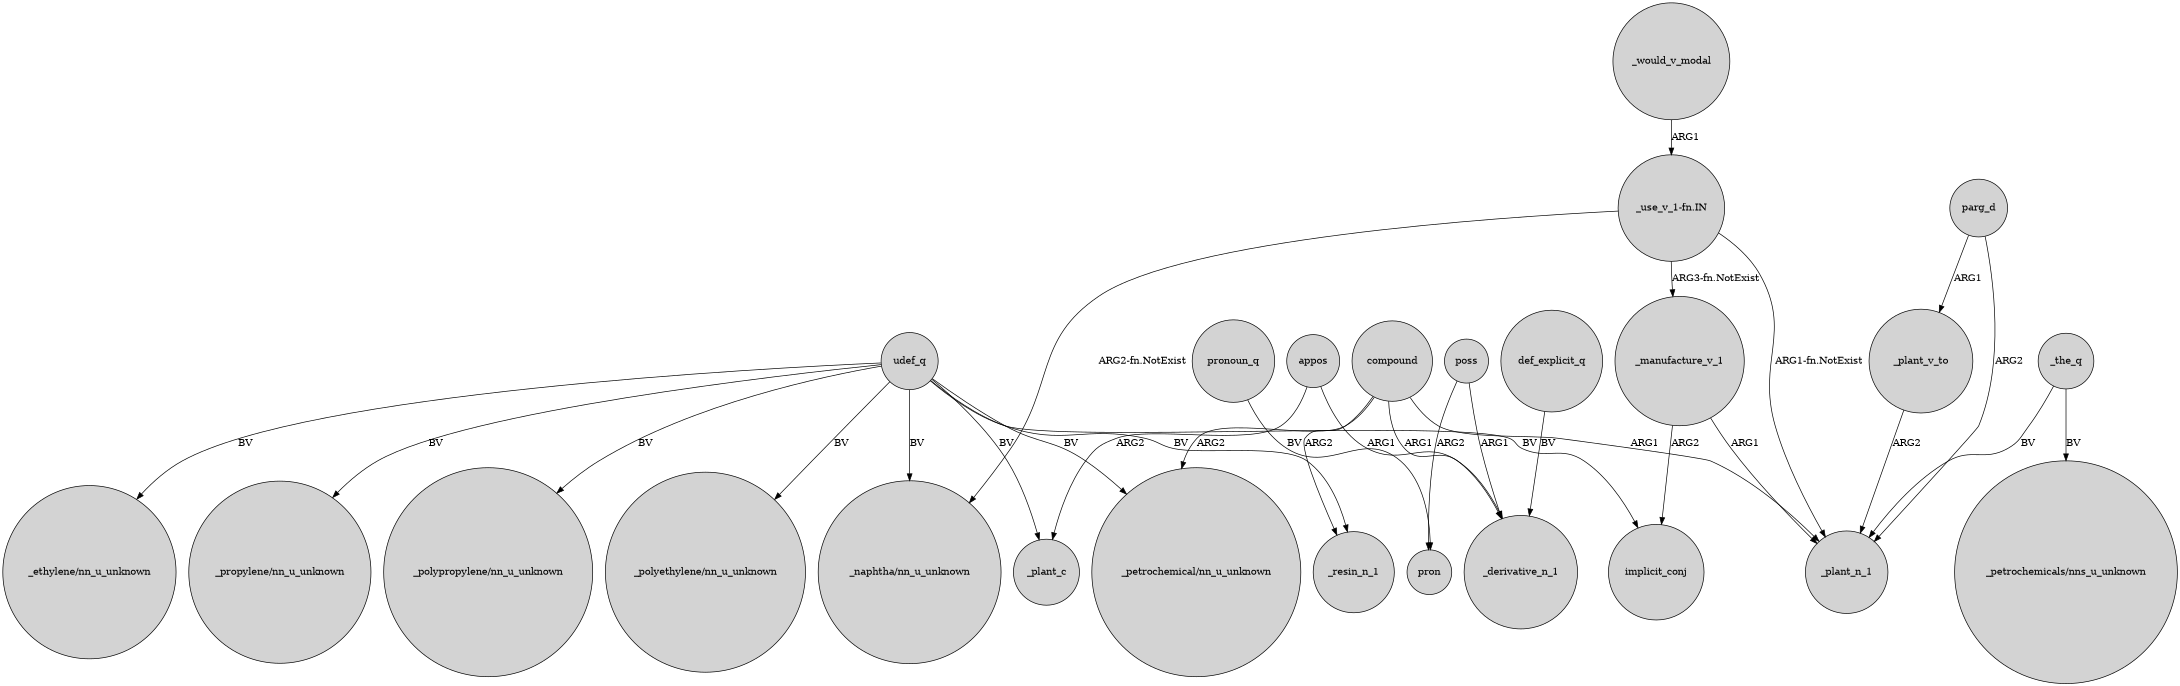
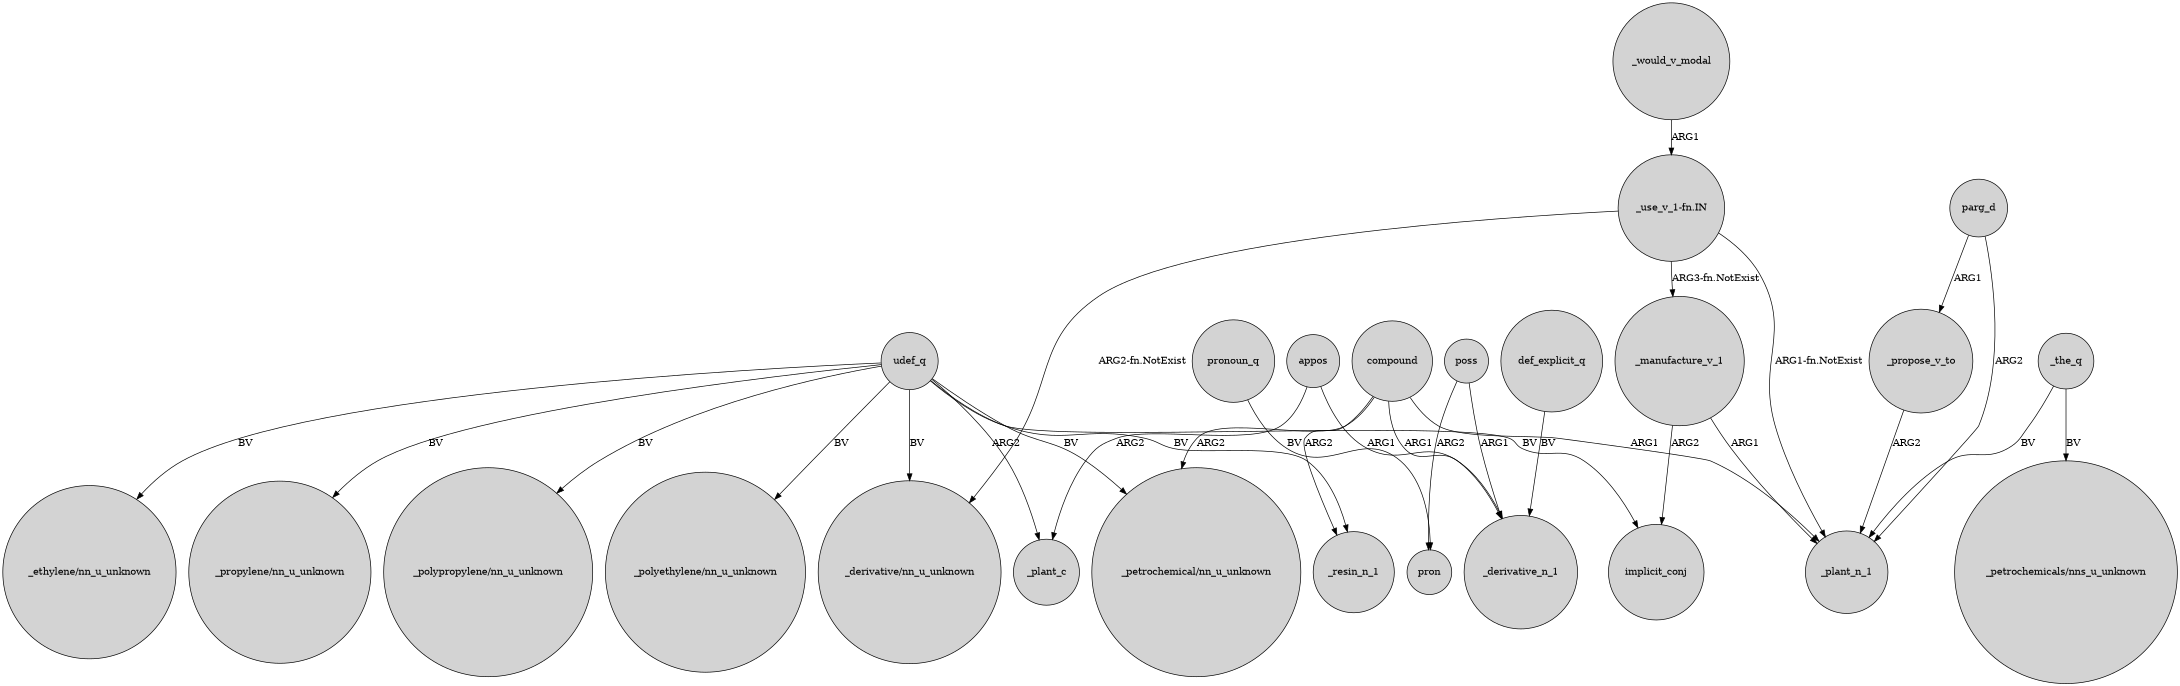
(1921, 361) -> (1921, 361)
(1006, 443) -> (1006, 443)
(910, 572) -> (910, 572)
